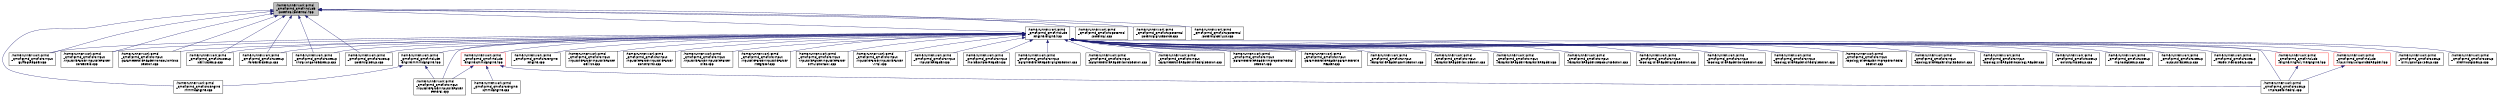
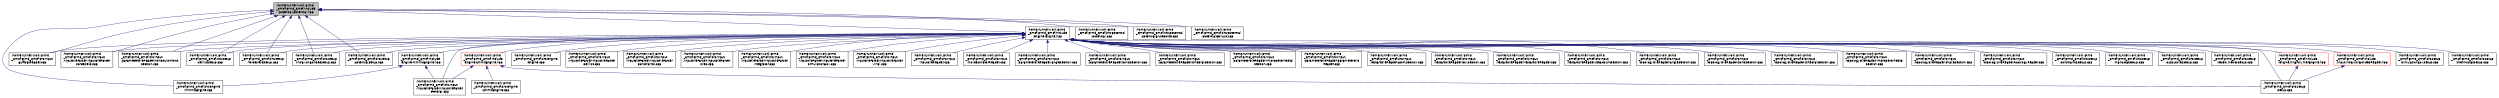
(2285, 87) -> (2285, 87)
